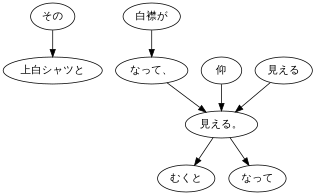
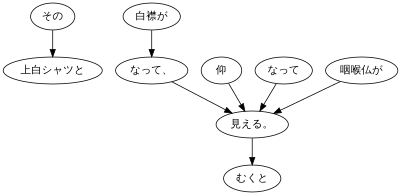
(284, 70) -> (362, 70)
(237, 148) -> (270, 94)
